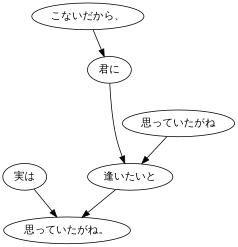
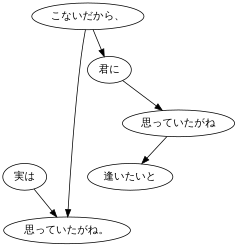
(113, 120) -> (139, 93)
(102, 201) -> (75, 119)
